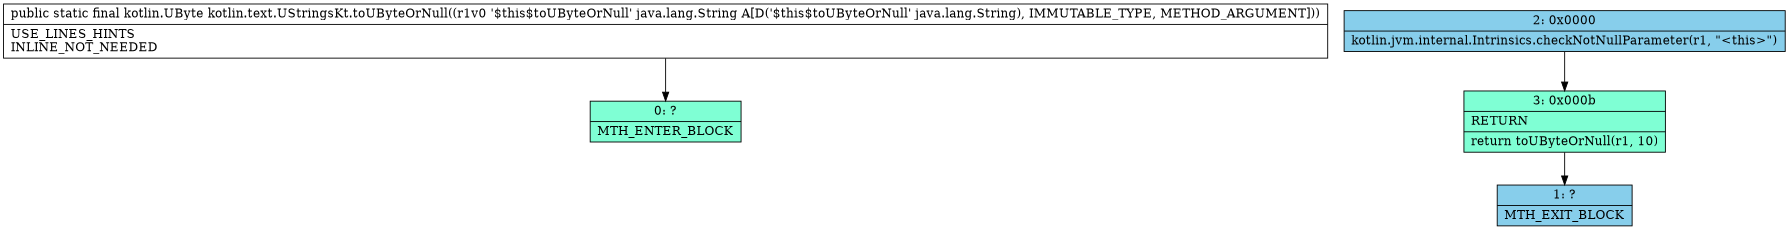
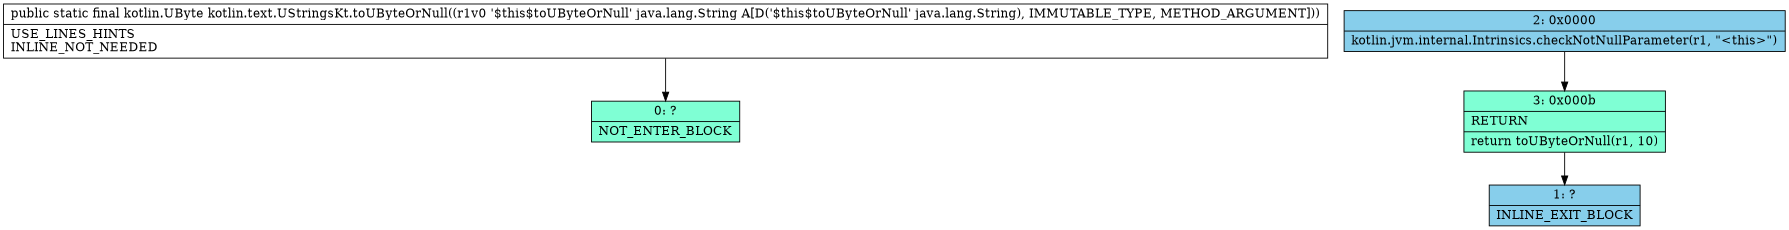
(666, 131) -> (666, 131)
(1565, 215) -> (1565, 215)
